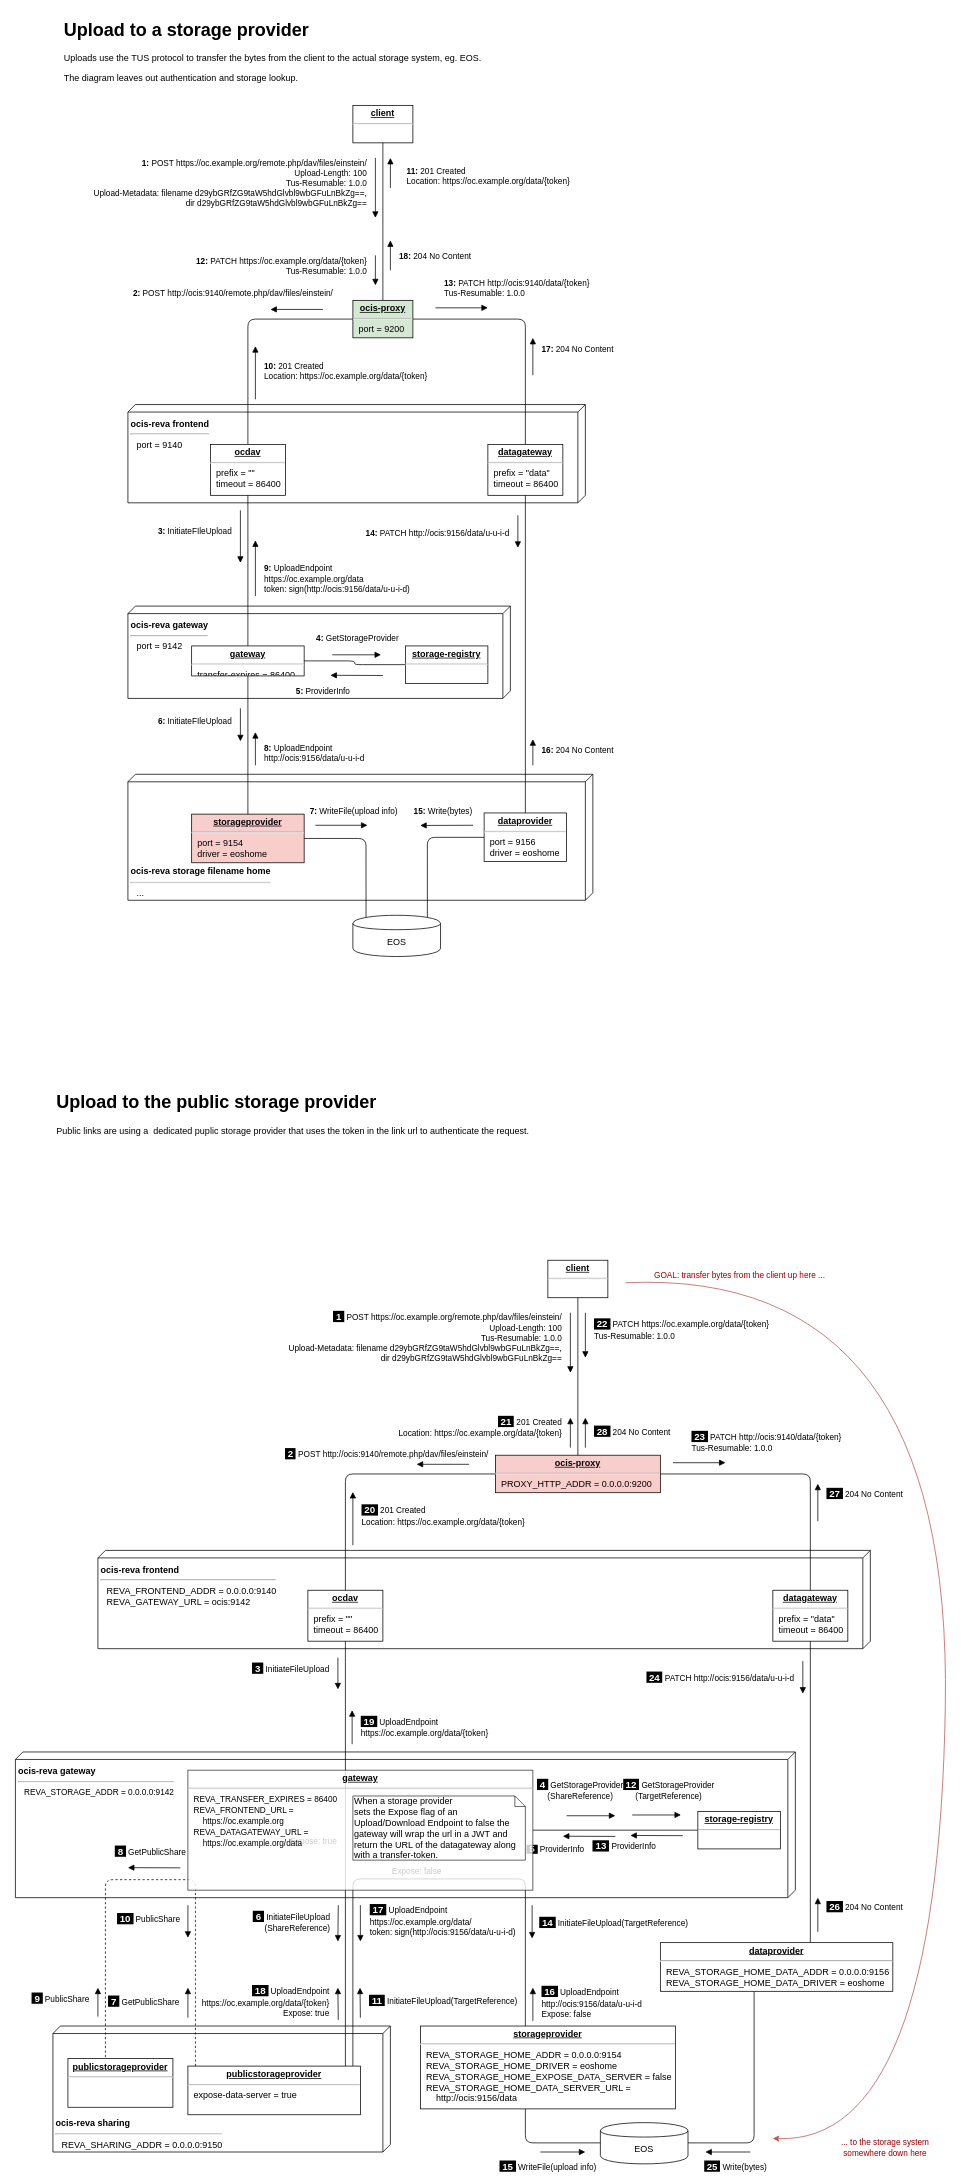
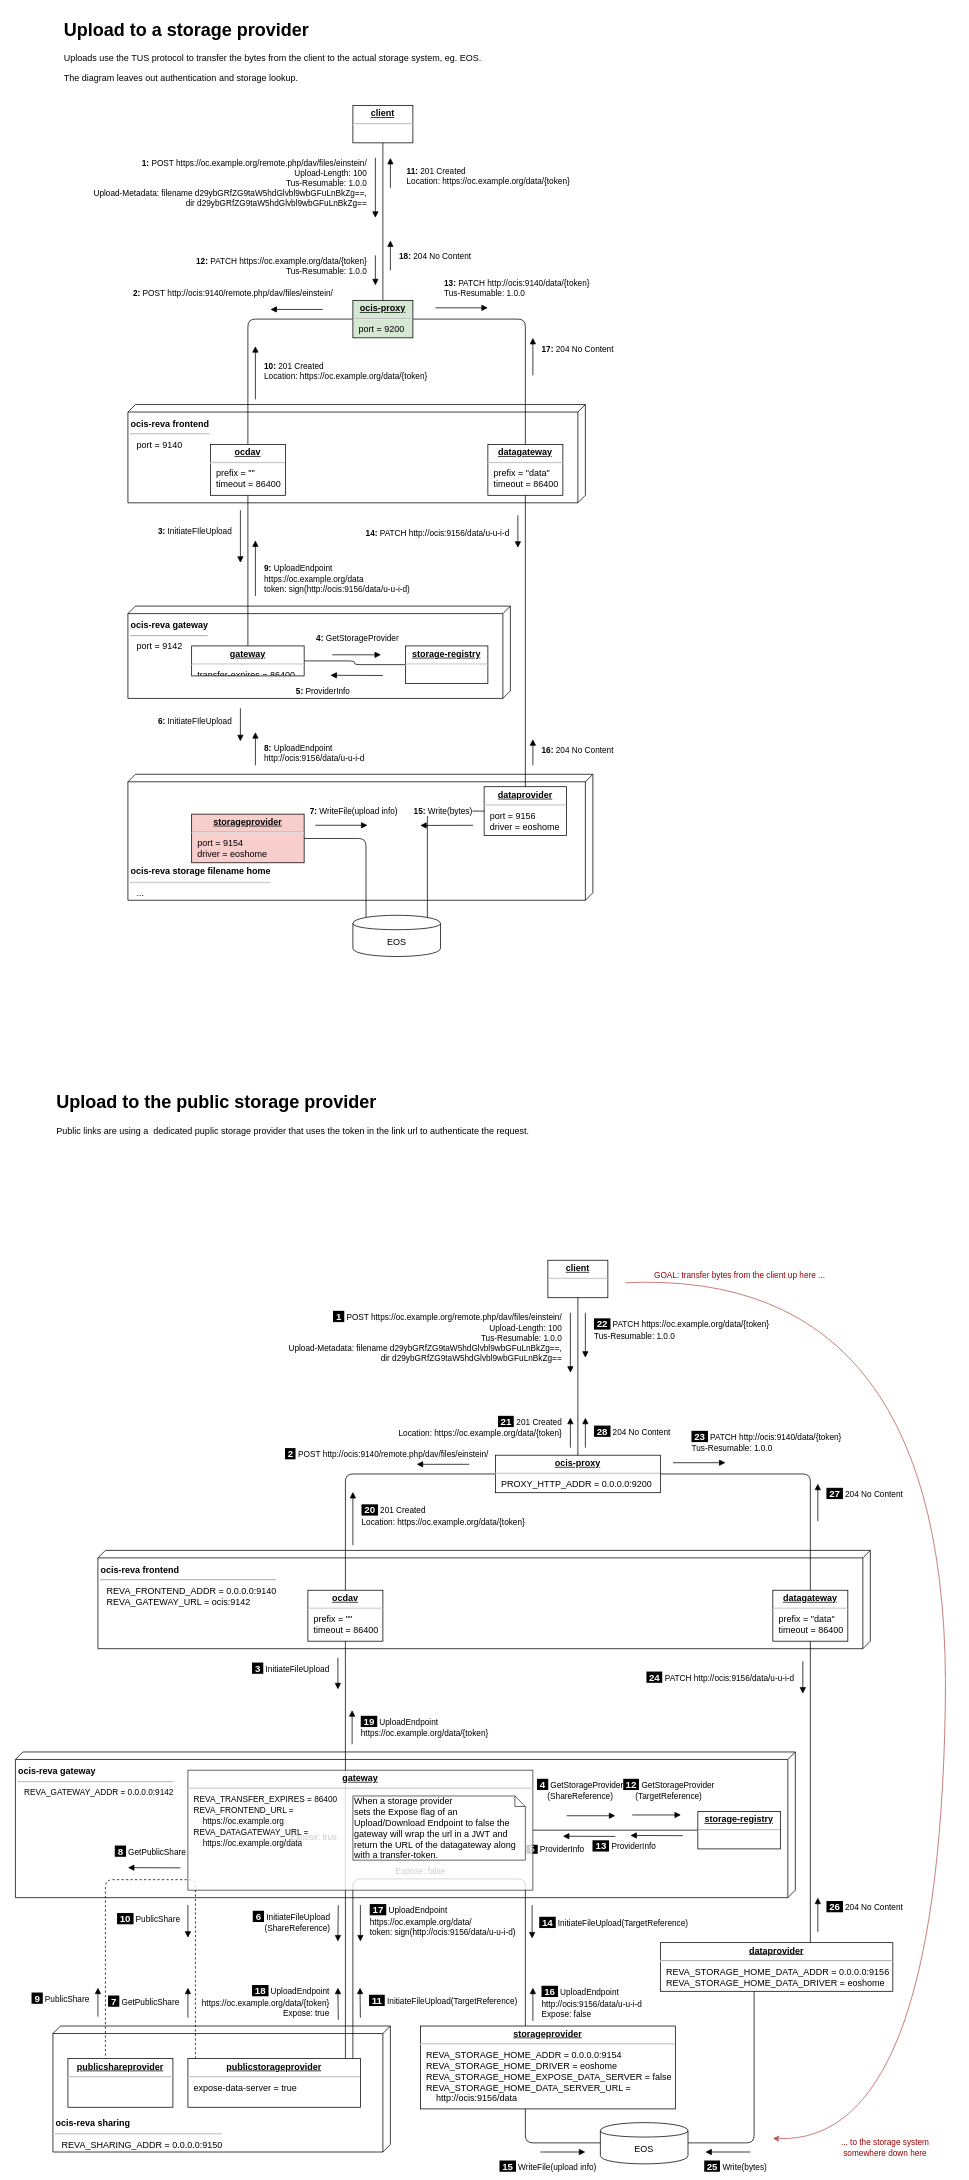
(248, 745) -> none
(525, 837) -> (525, 811)
(578, 1474) -> (578, 1474)
(92, 1774) -> (92, 1774)
(117, 2065) -> (112, 2065)
(274, 2091) -> (274, 2083)
